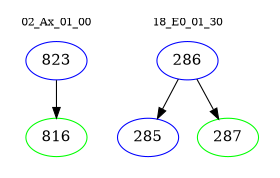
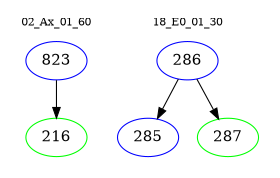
(56, 23) -> (56, 23)
(56, 137) -> (56, 137)
